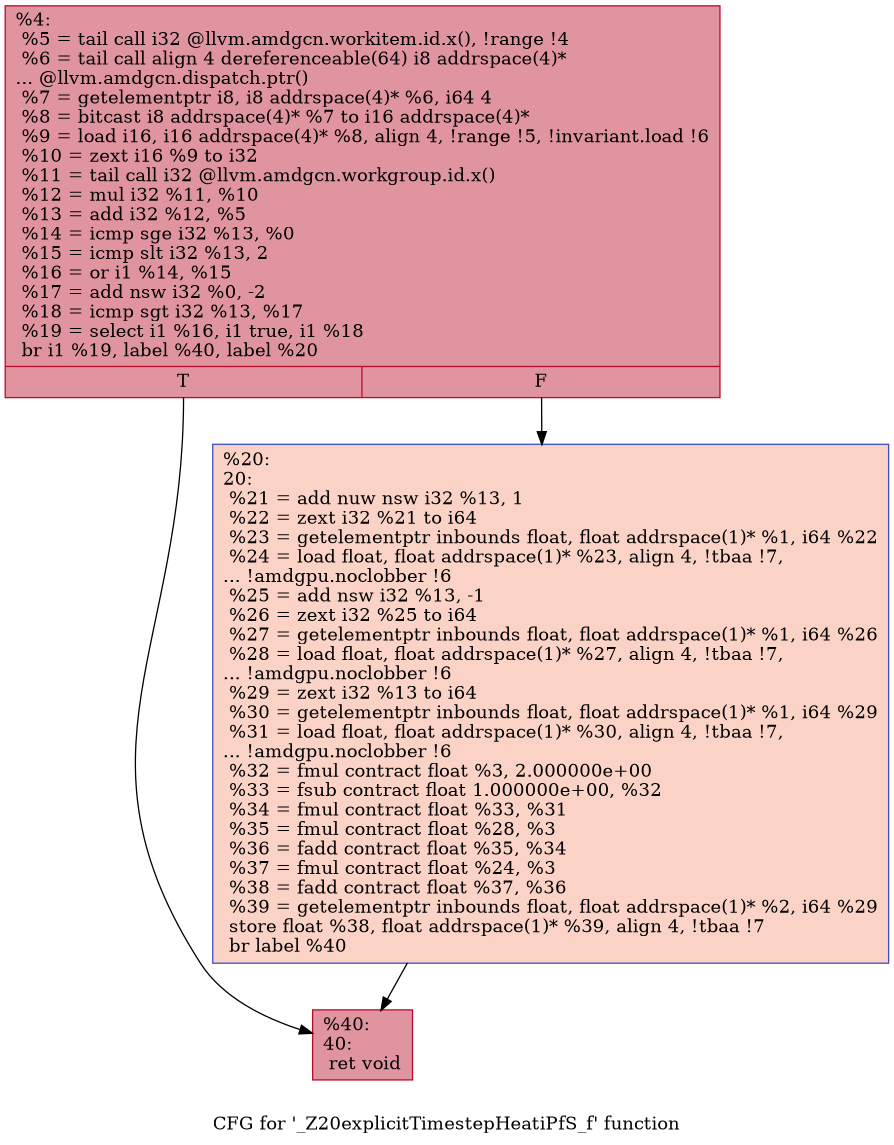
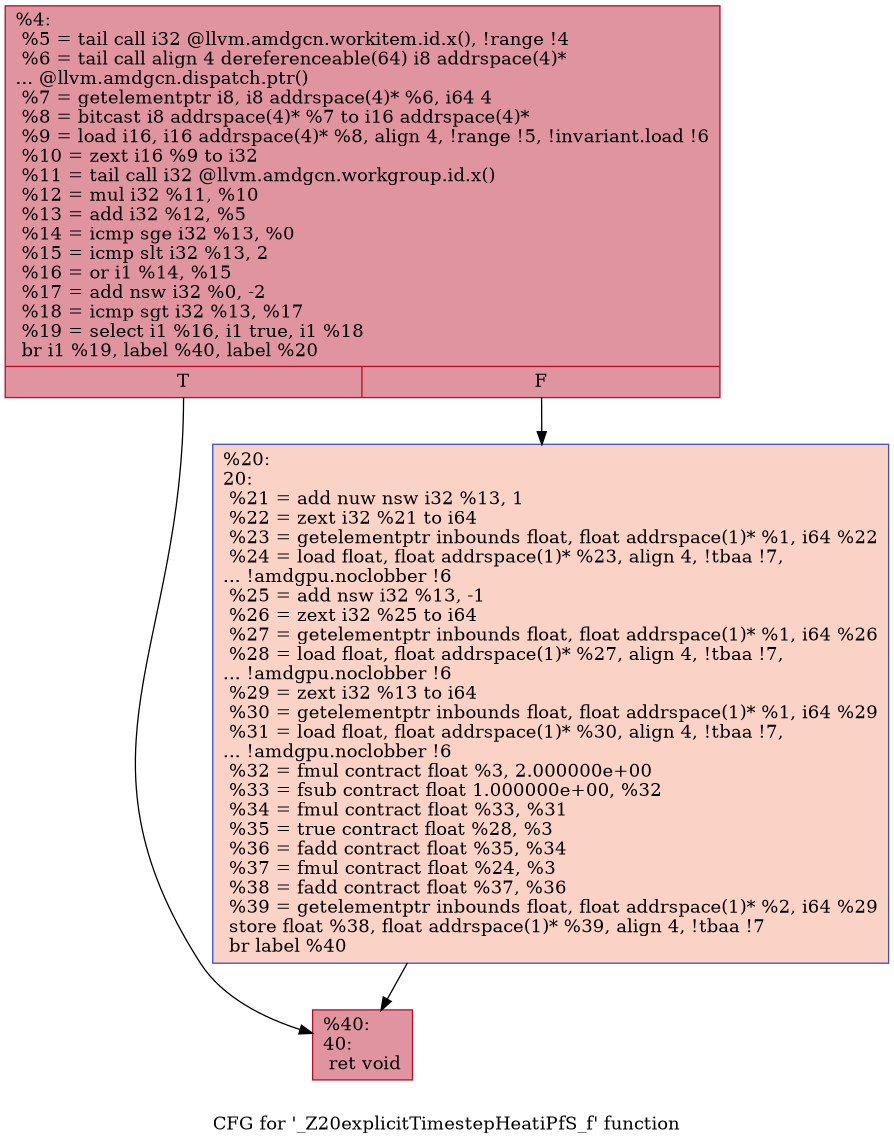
(390, 830) -> (389, 830)
